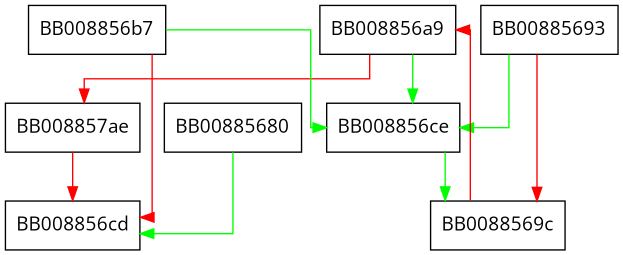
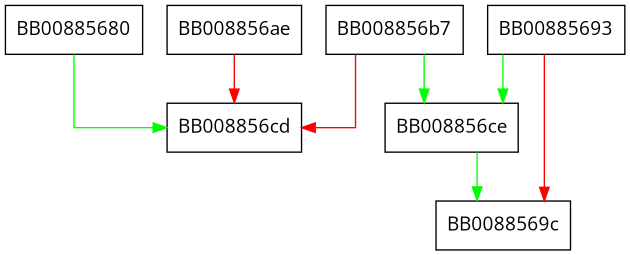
(388, 30) -> none
(73, 128) -> (234, 30)
